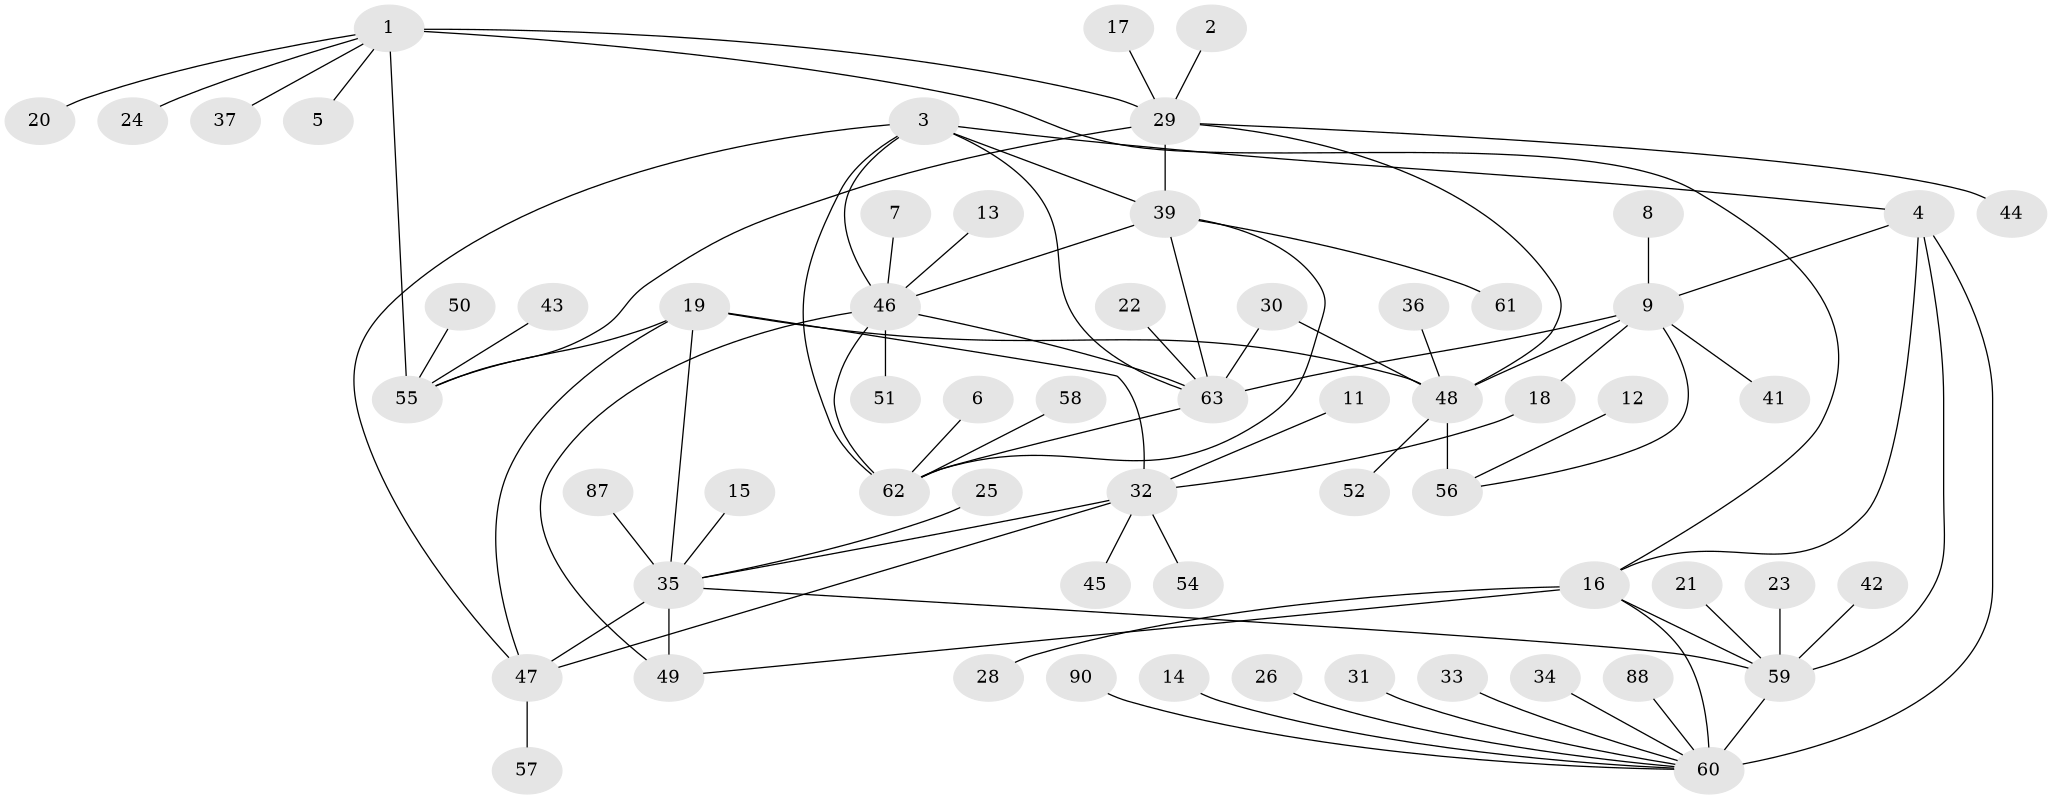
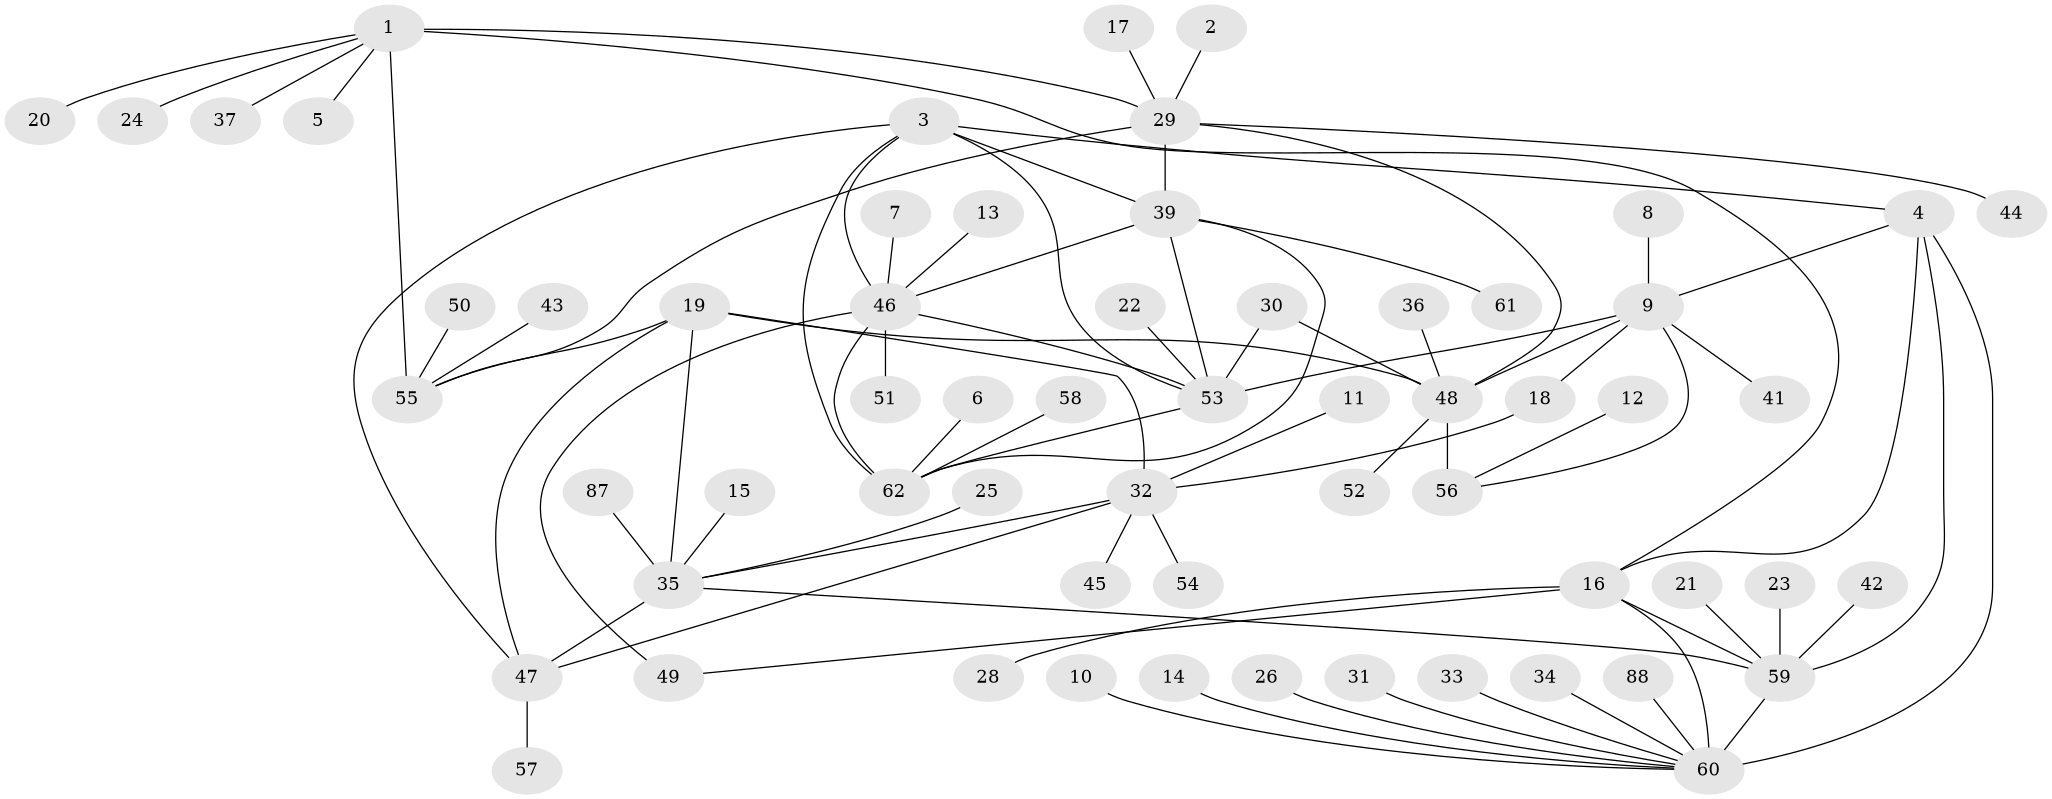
(1213, 400) -> (1213, 400)
(669, 626) -> none
(1081, 678) -> (1081, 678)
